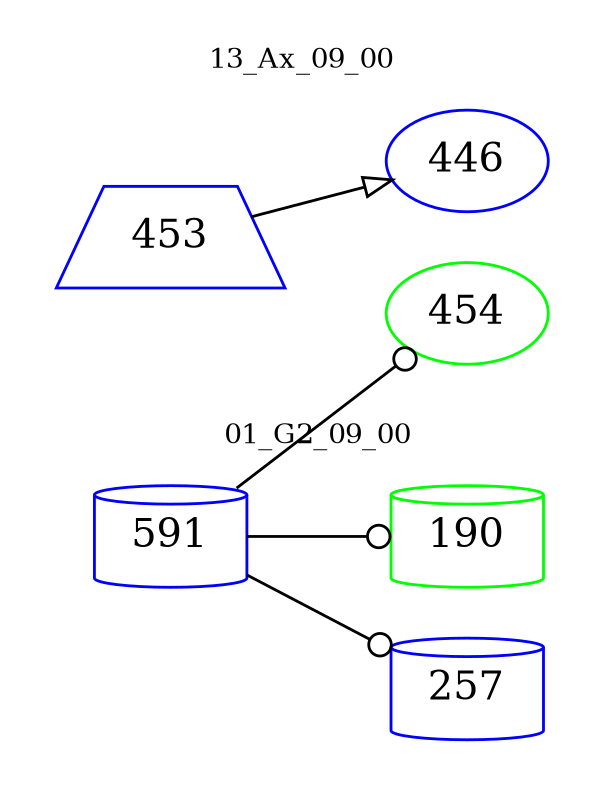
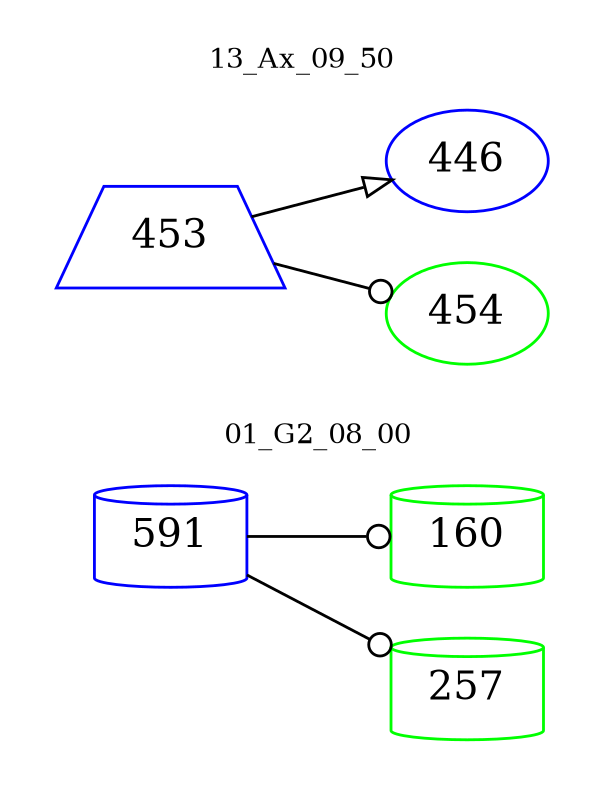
(302, 61) -> (302, 61)
(316, 427) -> (321, 276)
(319, 436) -> (319, 436)
(467, 536) -> (467, 536)
(467, 689) -> (467, 689)
